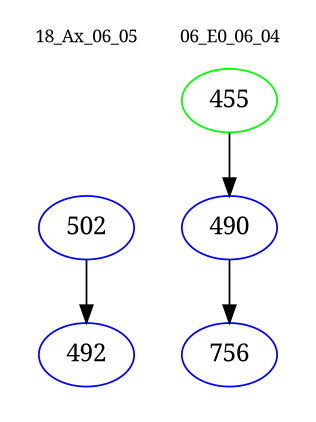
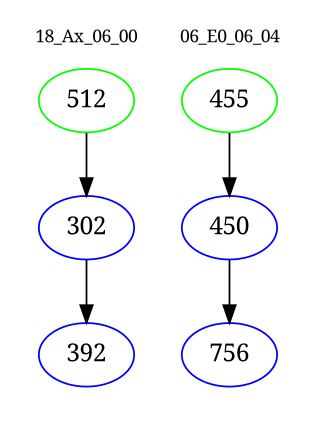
(86, 38) -> (86, 38)
none -> (86, 101)
(86, 228) -> (86, 228)
(229, 228) -> (229, 228)
(86, 355) -> (86, 355)
